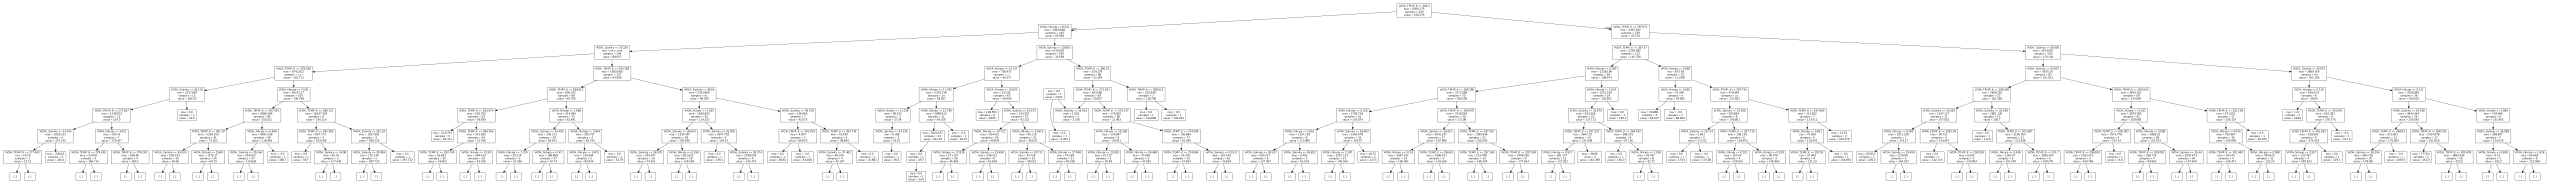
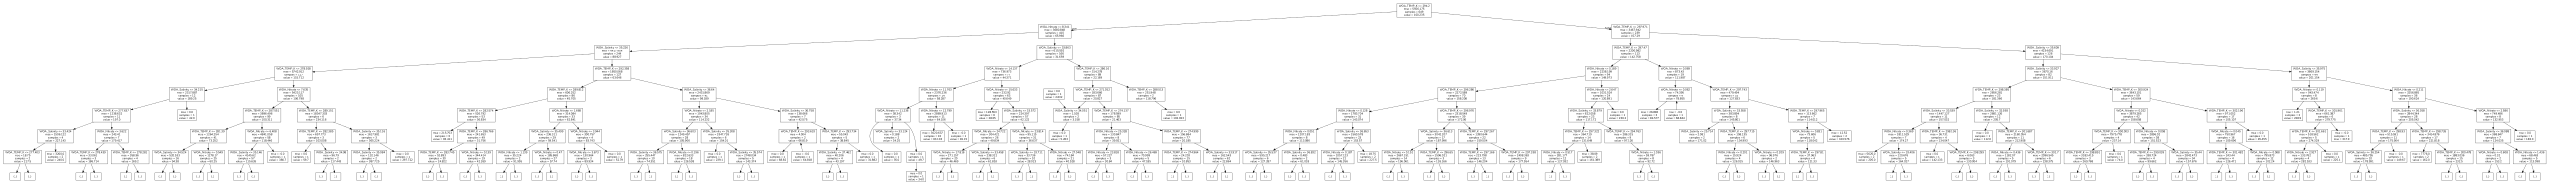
(1674, 104) -> (1677, 107)
(1051, 115) -> (1065, 126)
(1146, 115) -> none
(2342, 136) -> (2342, 136)
none -> (2525, 136)
(799, 146) -> (802, 148)
(892, 146) -> (870, 137)
(925, 146) -> (913, 134)
(1590, 157) -> (1590, 157)
(1616, 157) -> none
(1677, 157) -> none
(1702, 157) -> none
(1841, 157) -> none
